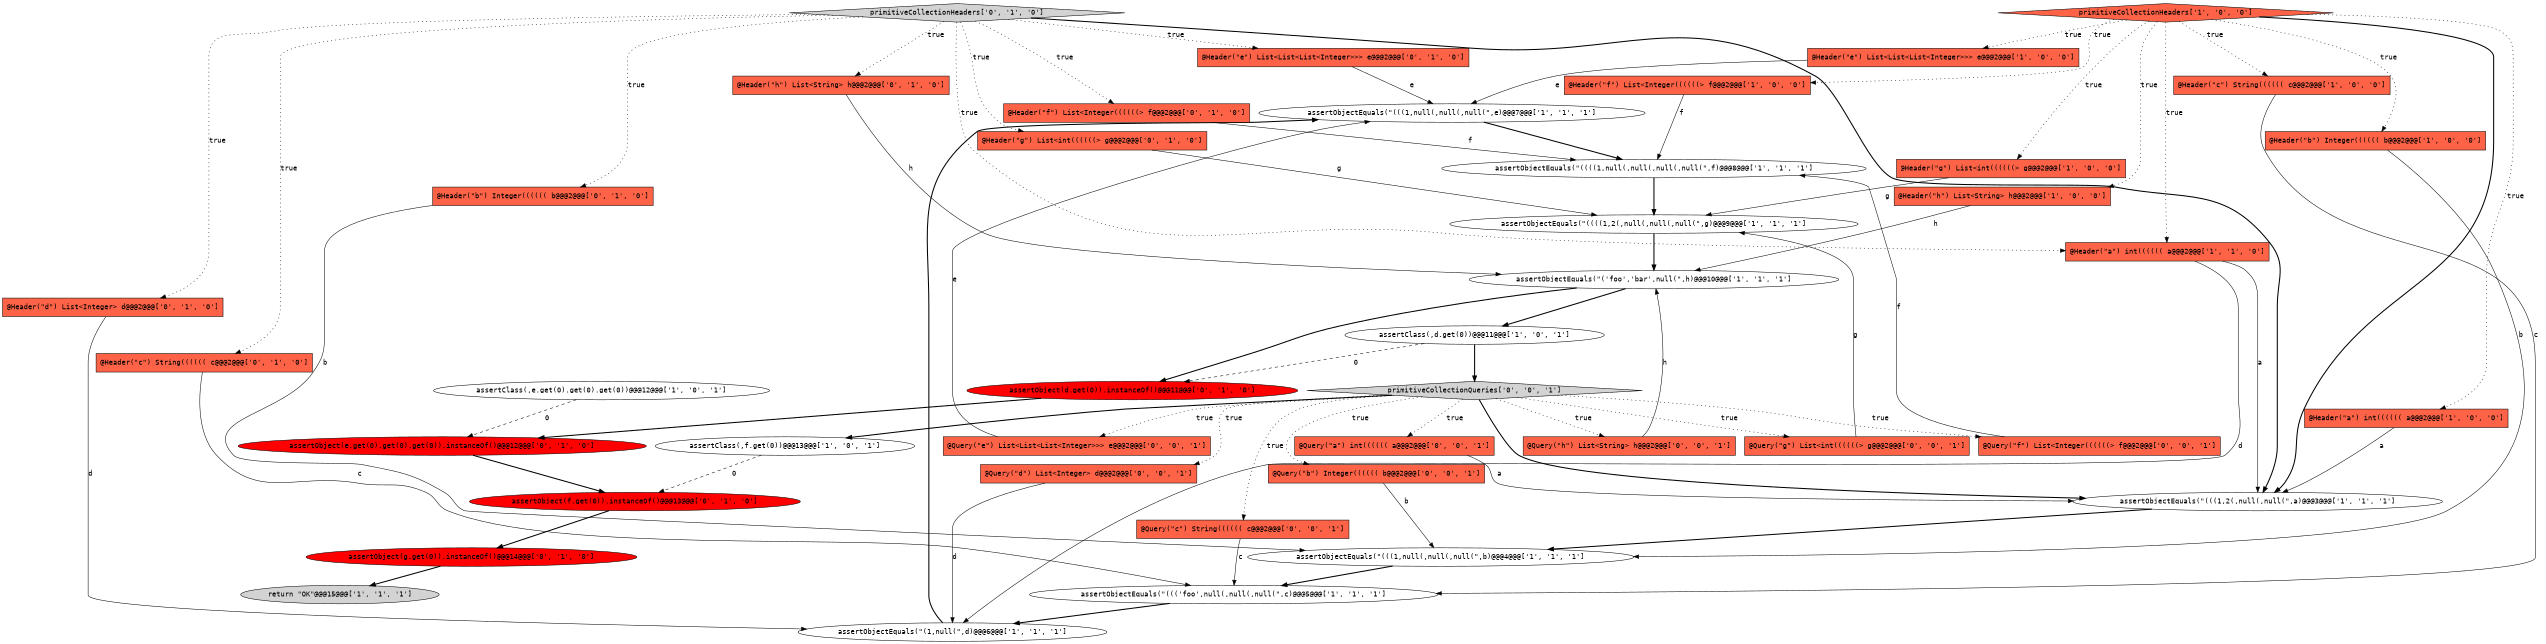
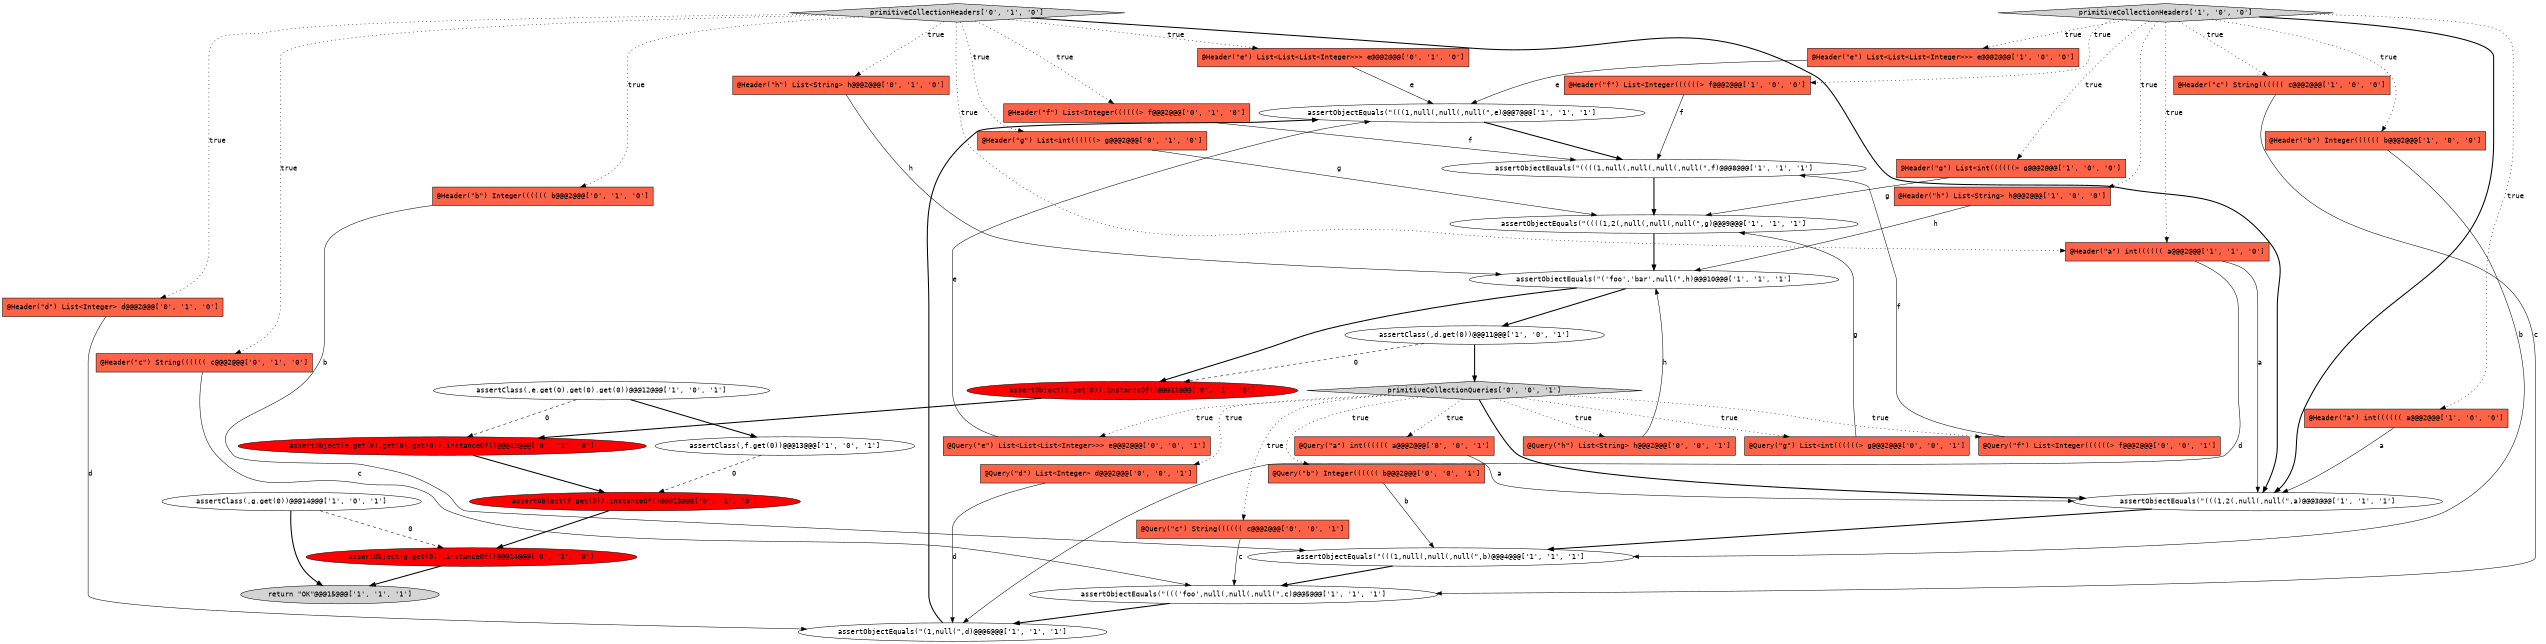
(2166, 13) -> (2166, 13)
(1121, 409) -> (691, 418)
none -> (292, 502)
